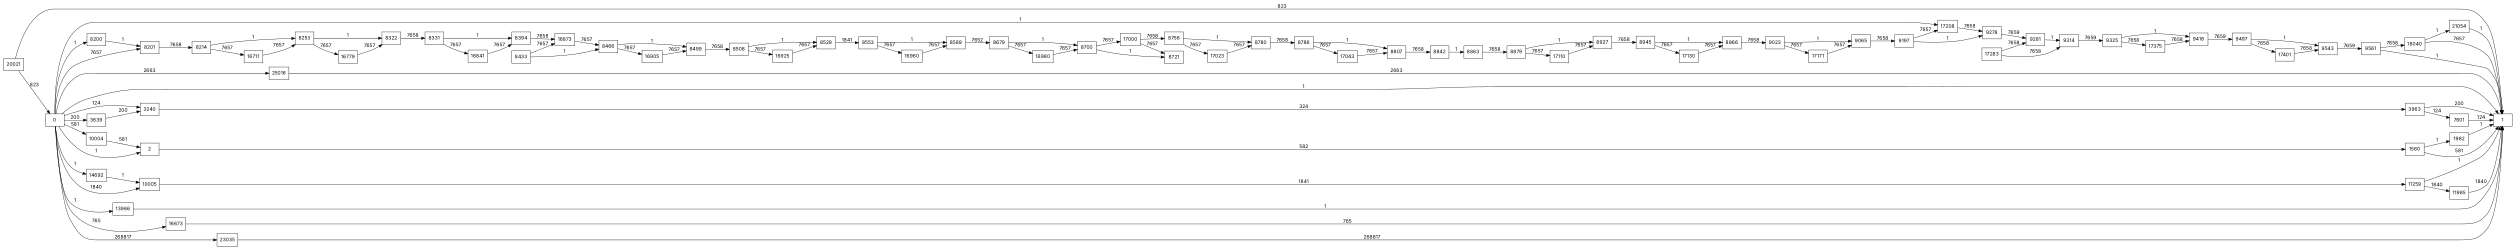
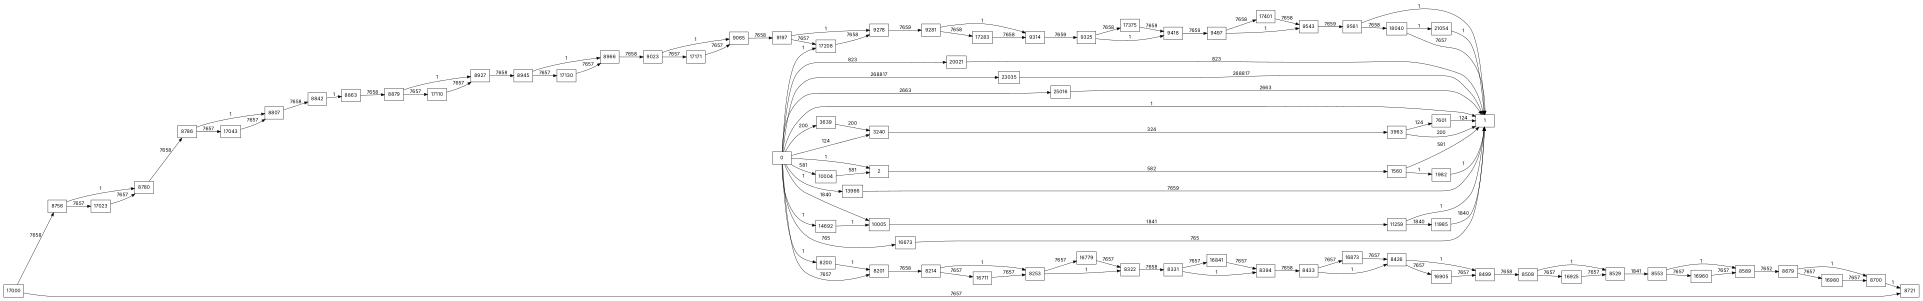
(541, 39) -> (1285, 271)
(1107, 44) -> none
(608, 47) -> (1397, 260)
(2012, 47) -> (955, 34)
(33, 91) -> (828, 62)
(1325, 206) -> (1173, 188)
